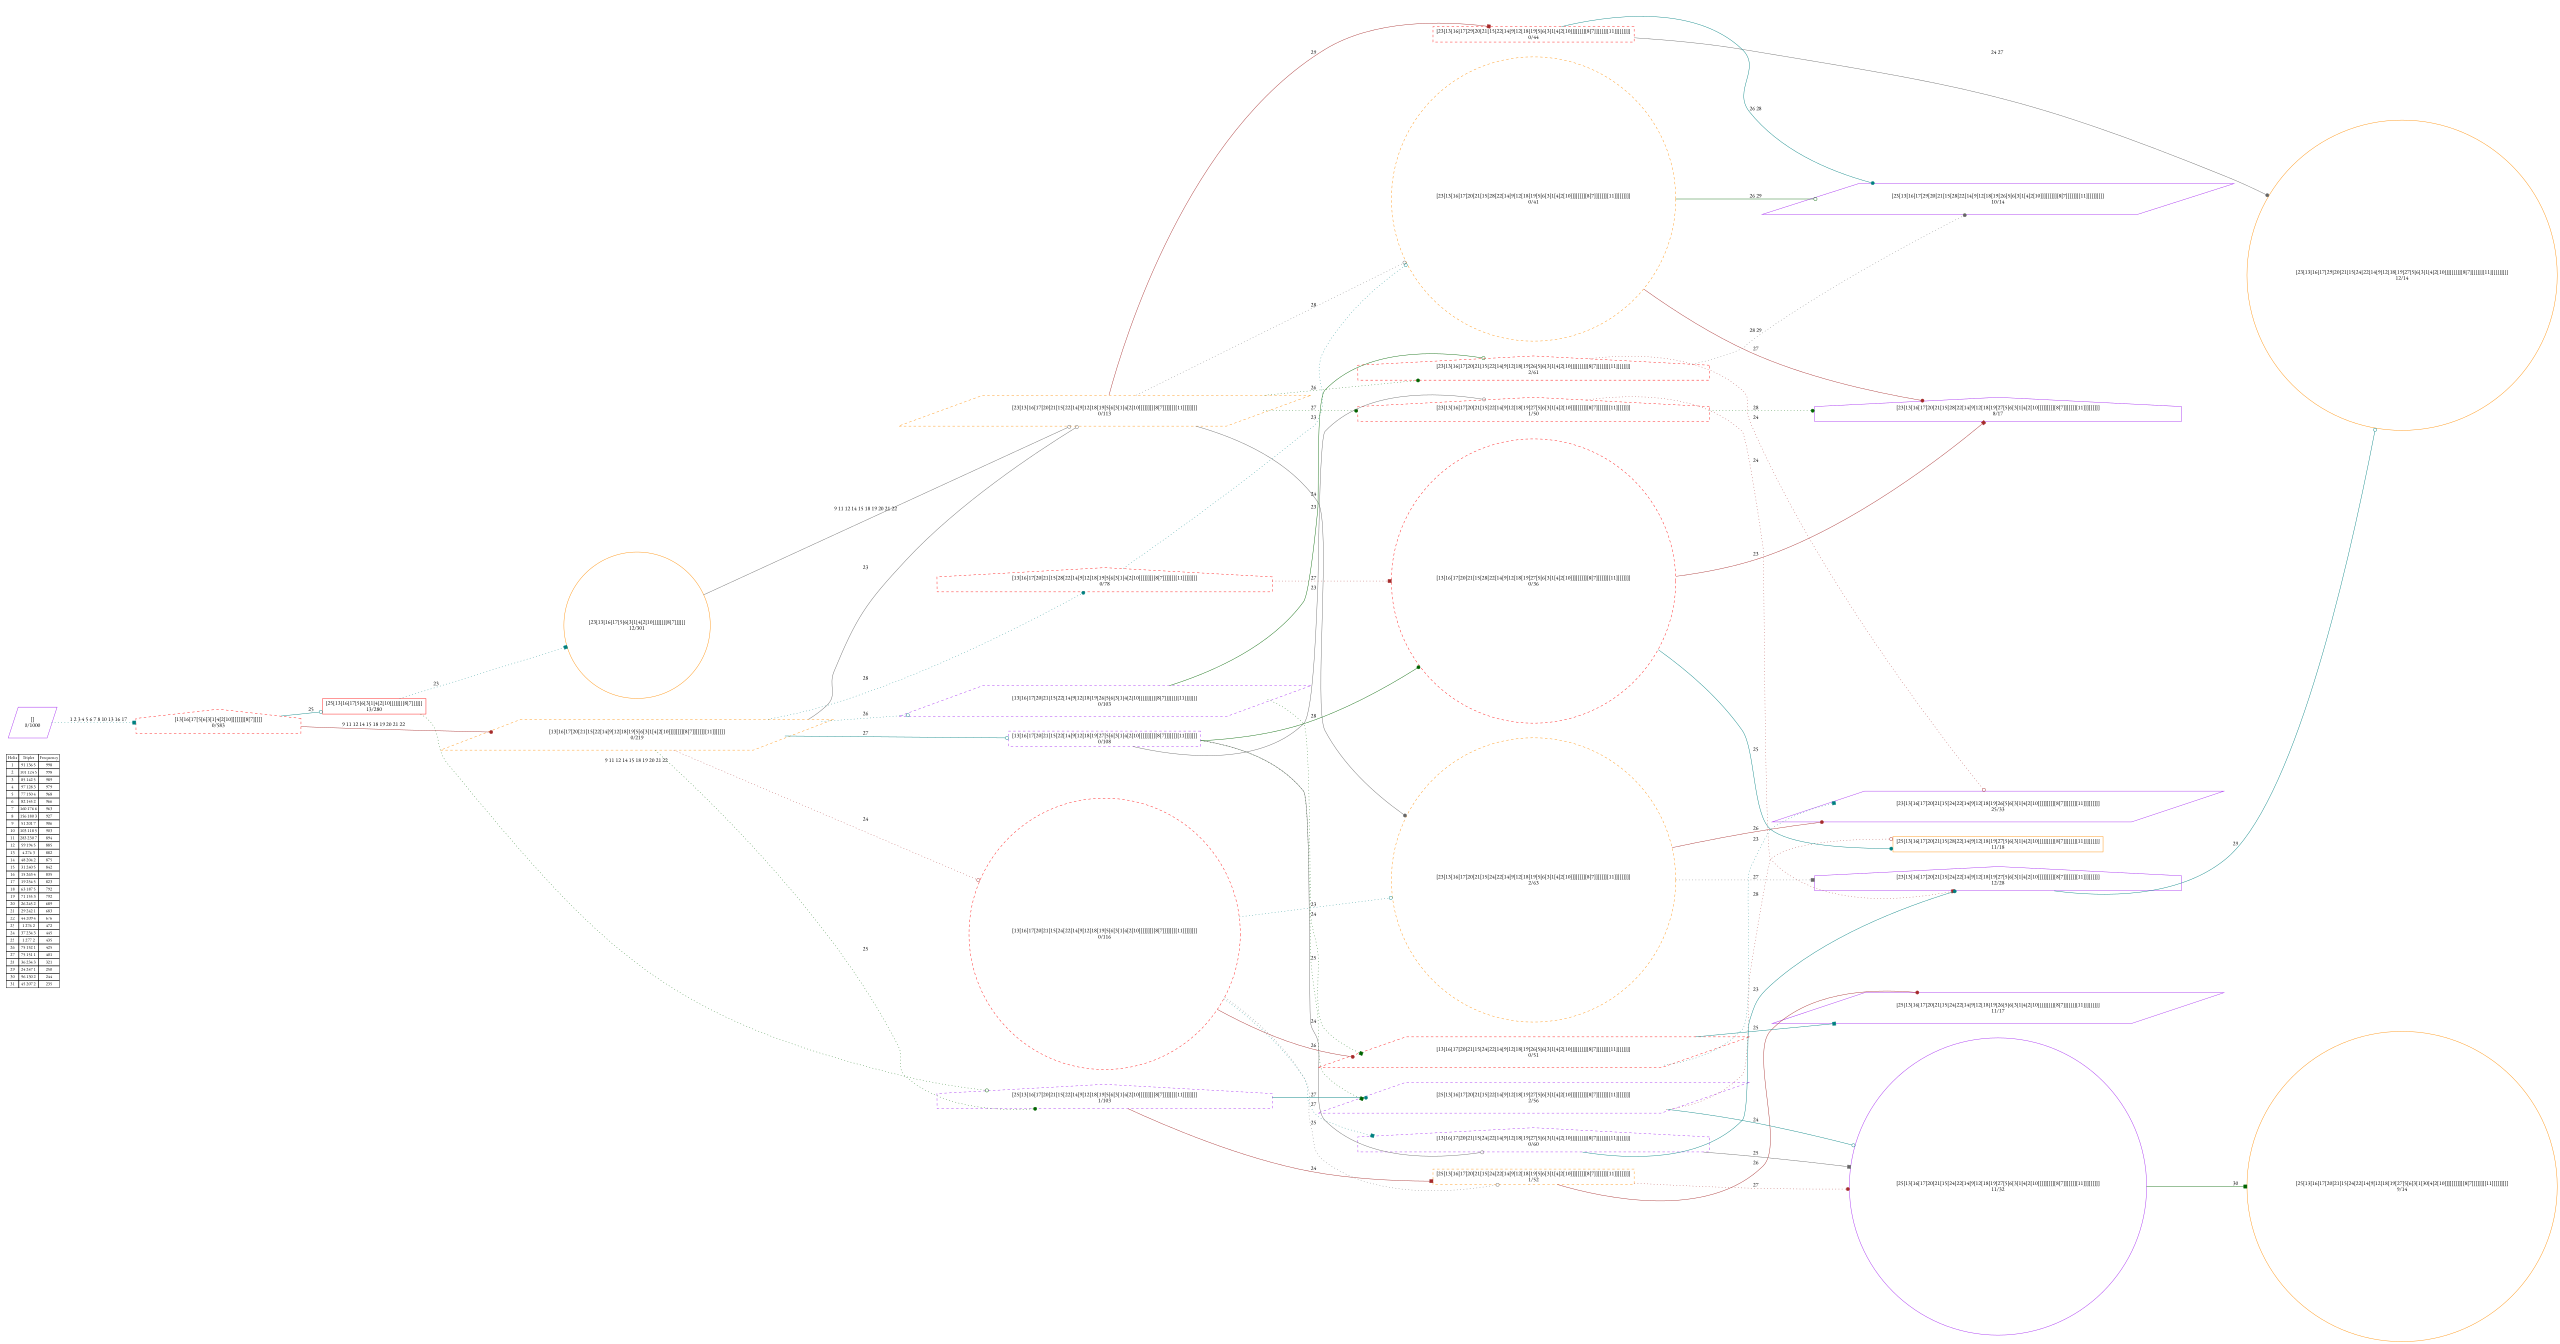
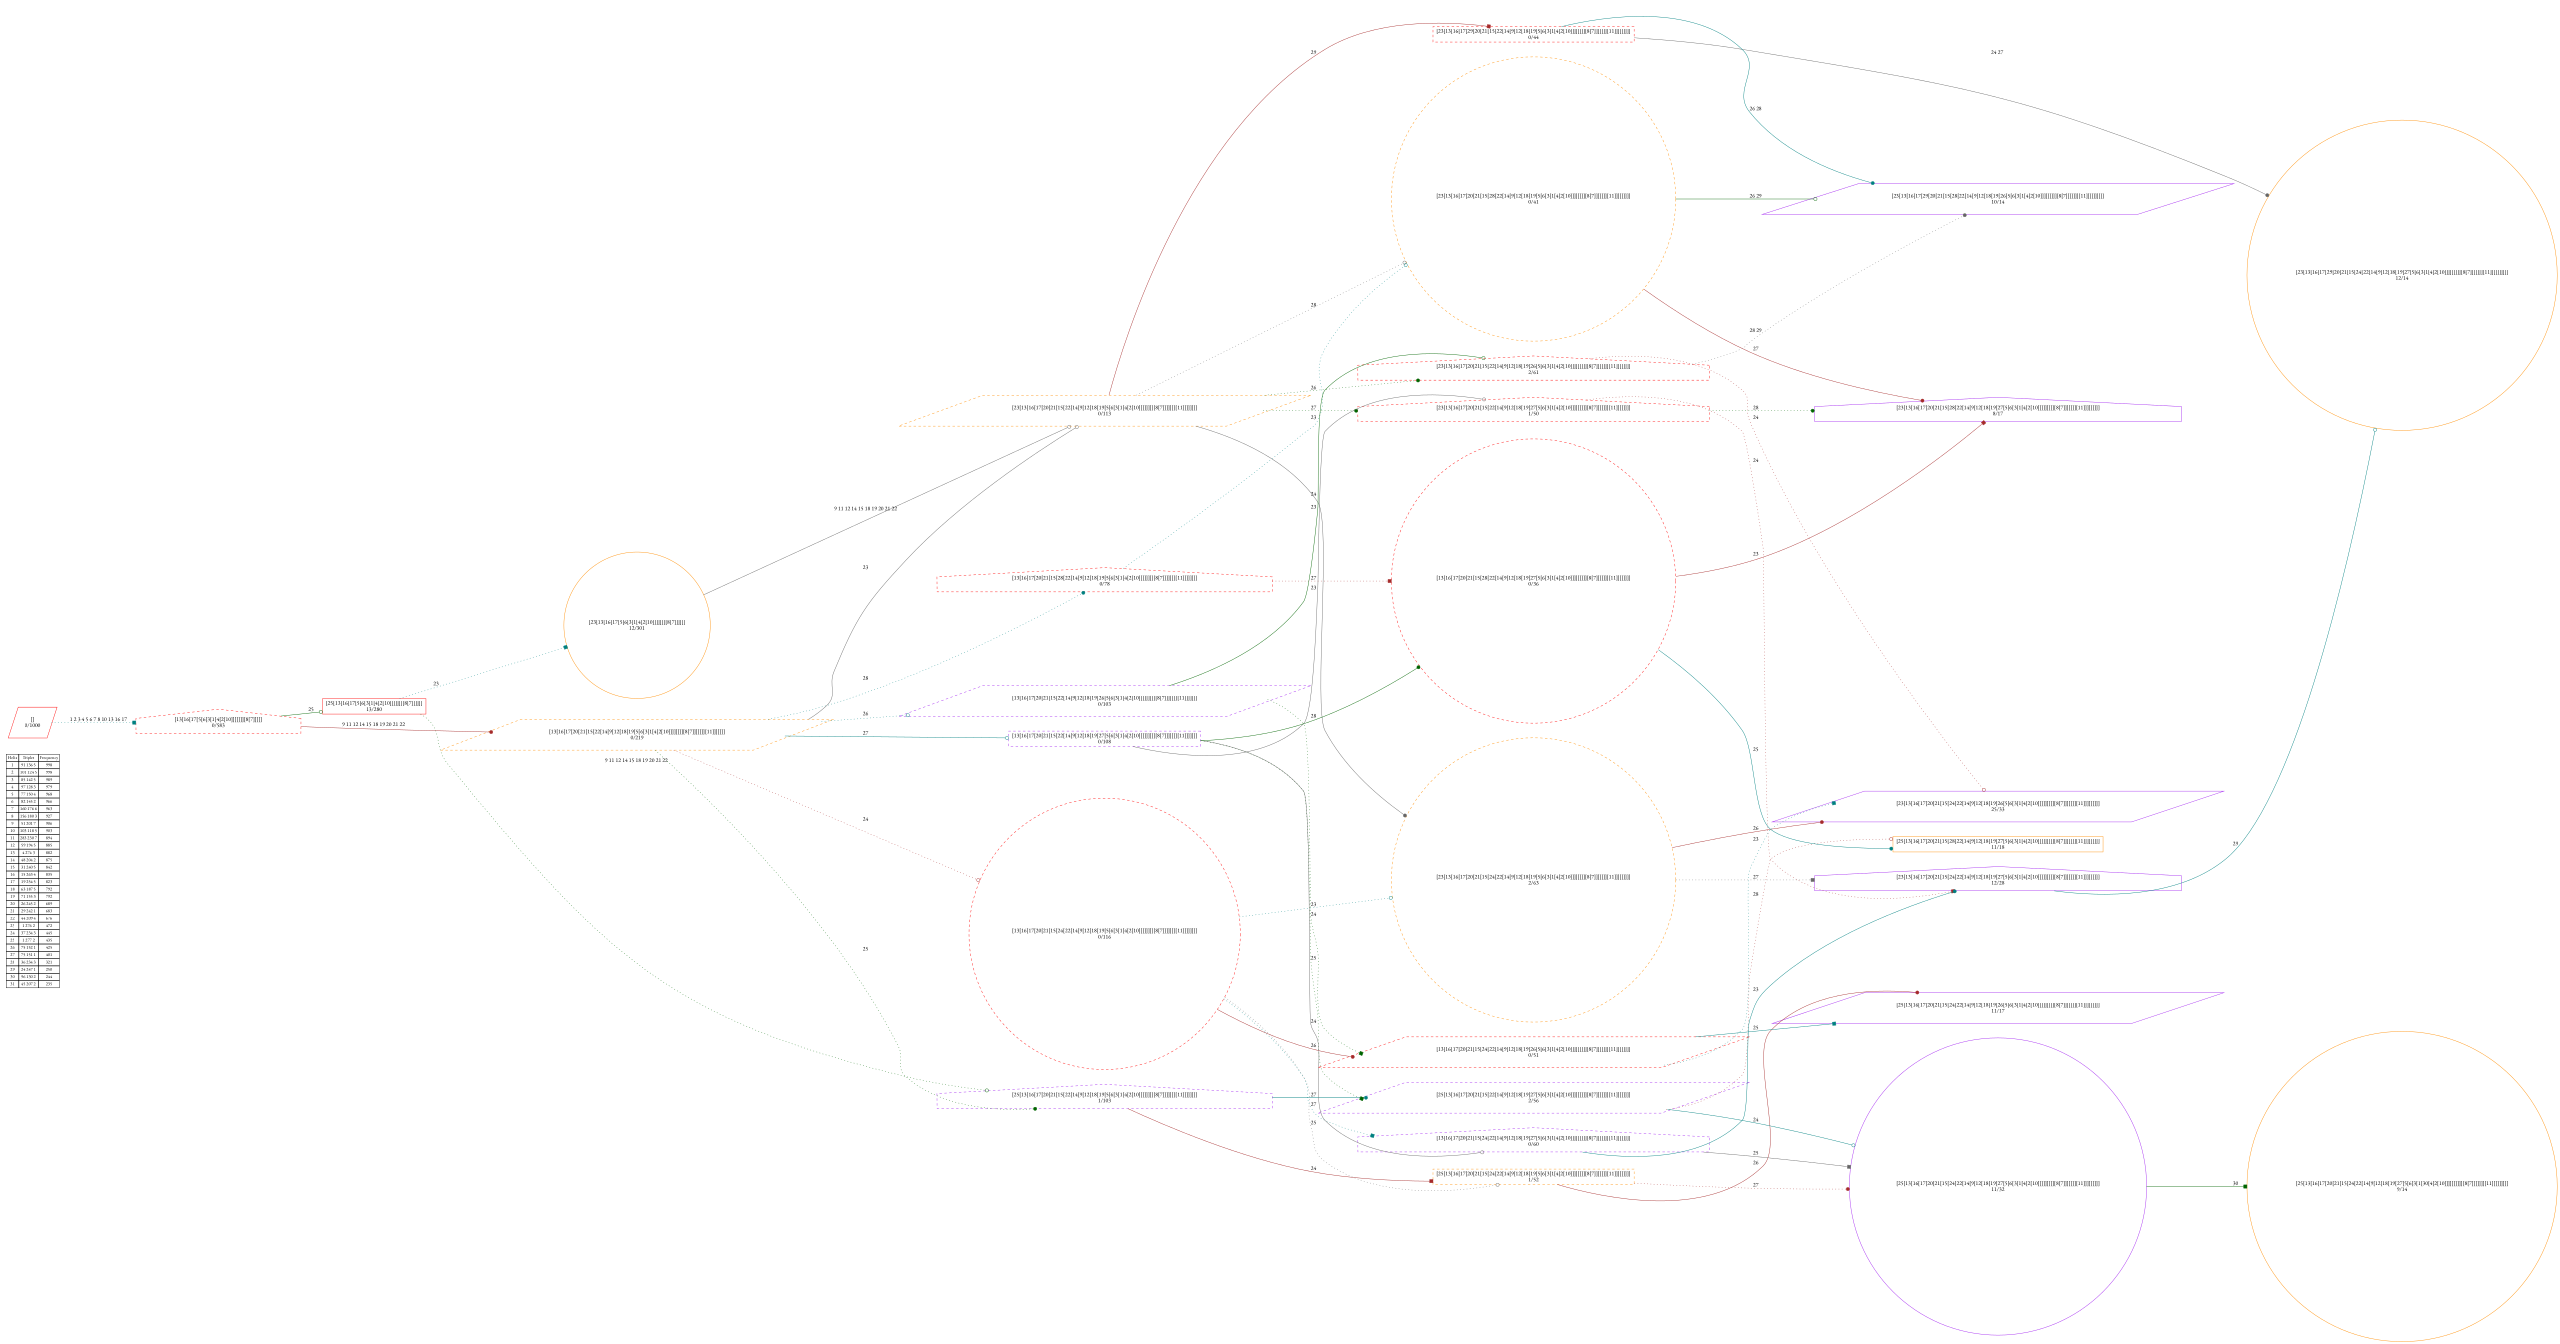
(300, 714) -> (300, 714)
(33, 723) -> (33, 723)
